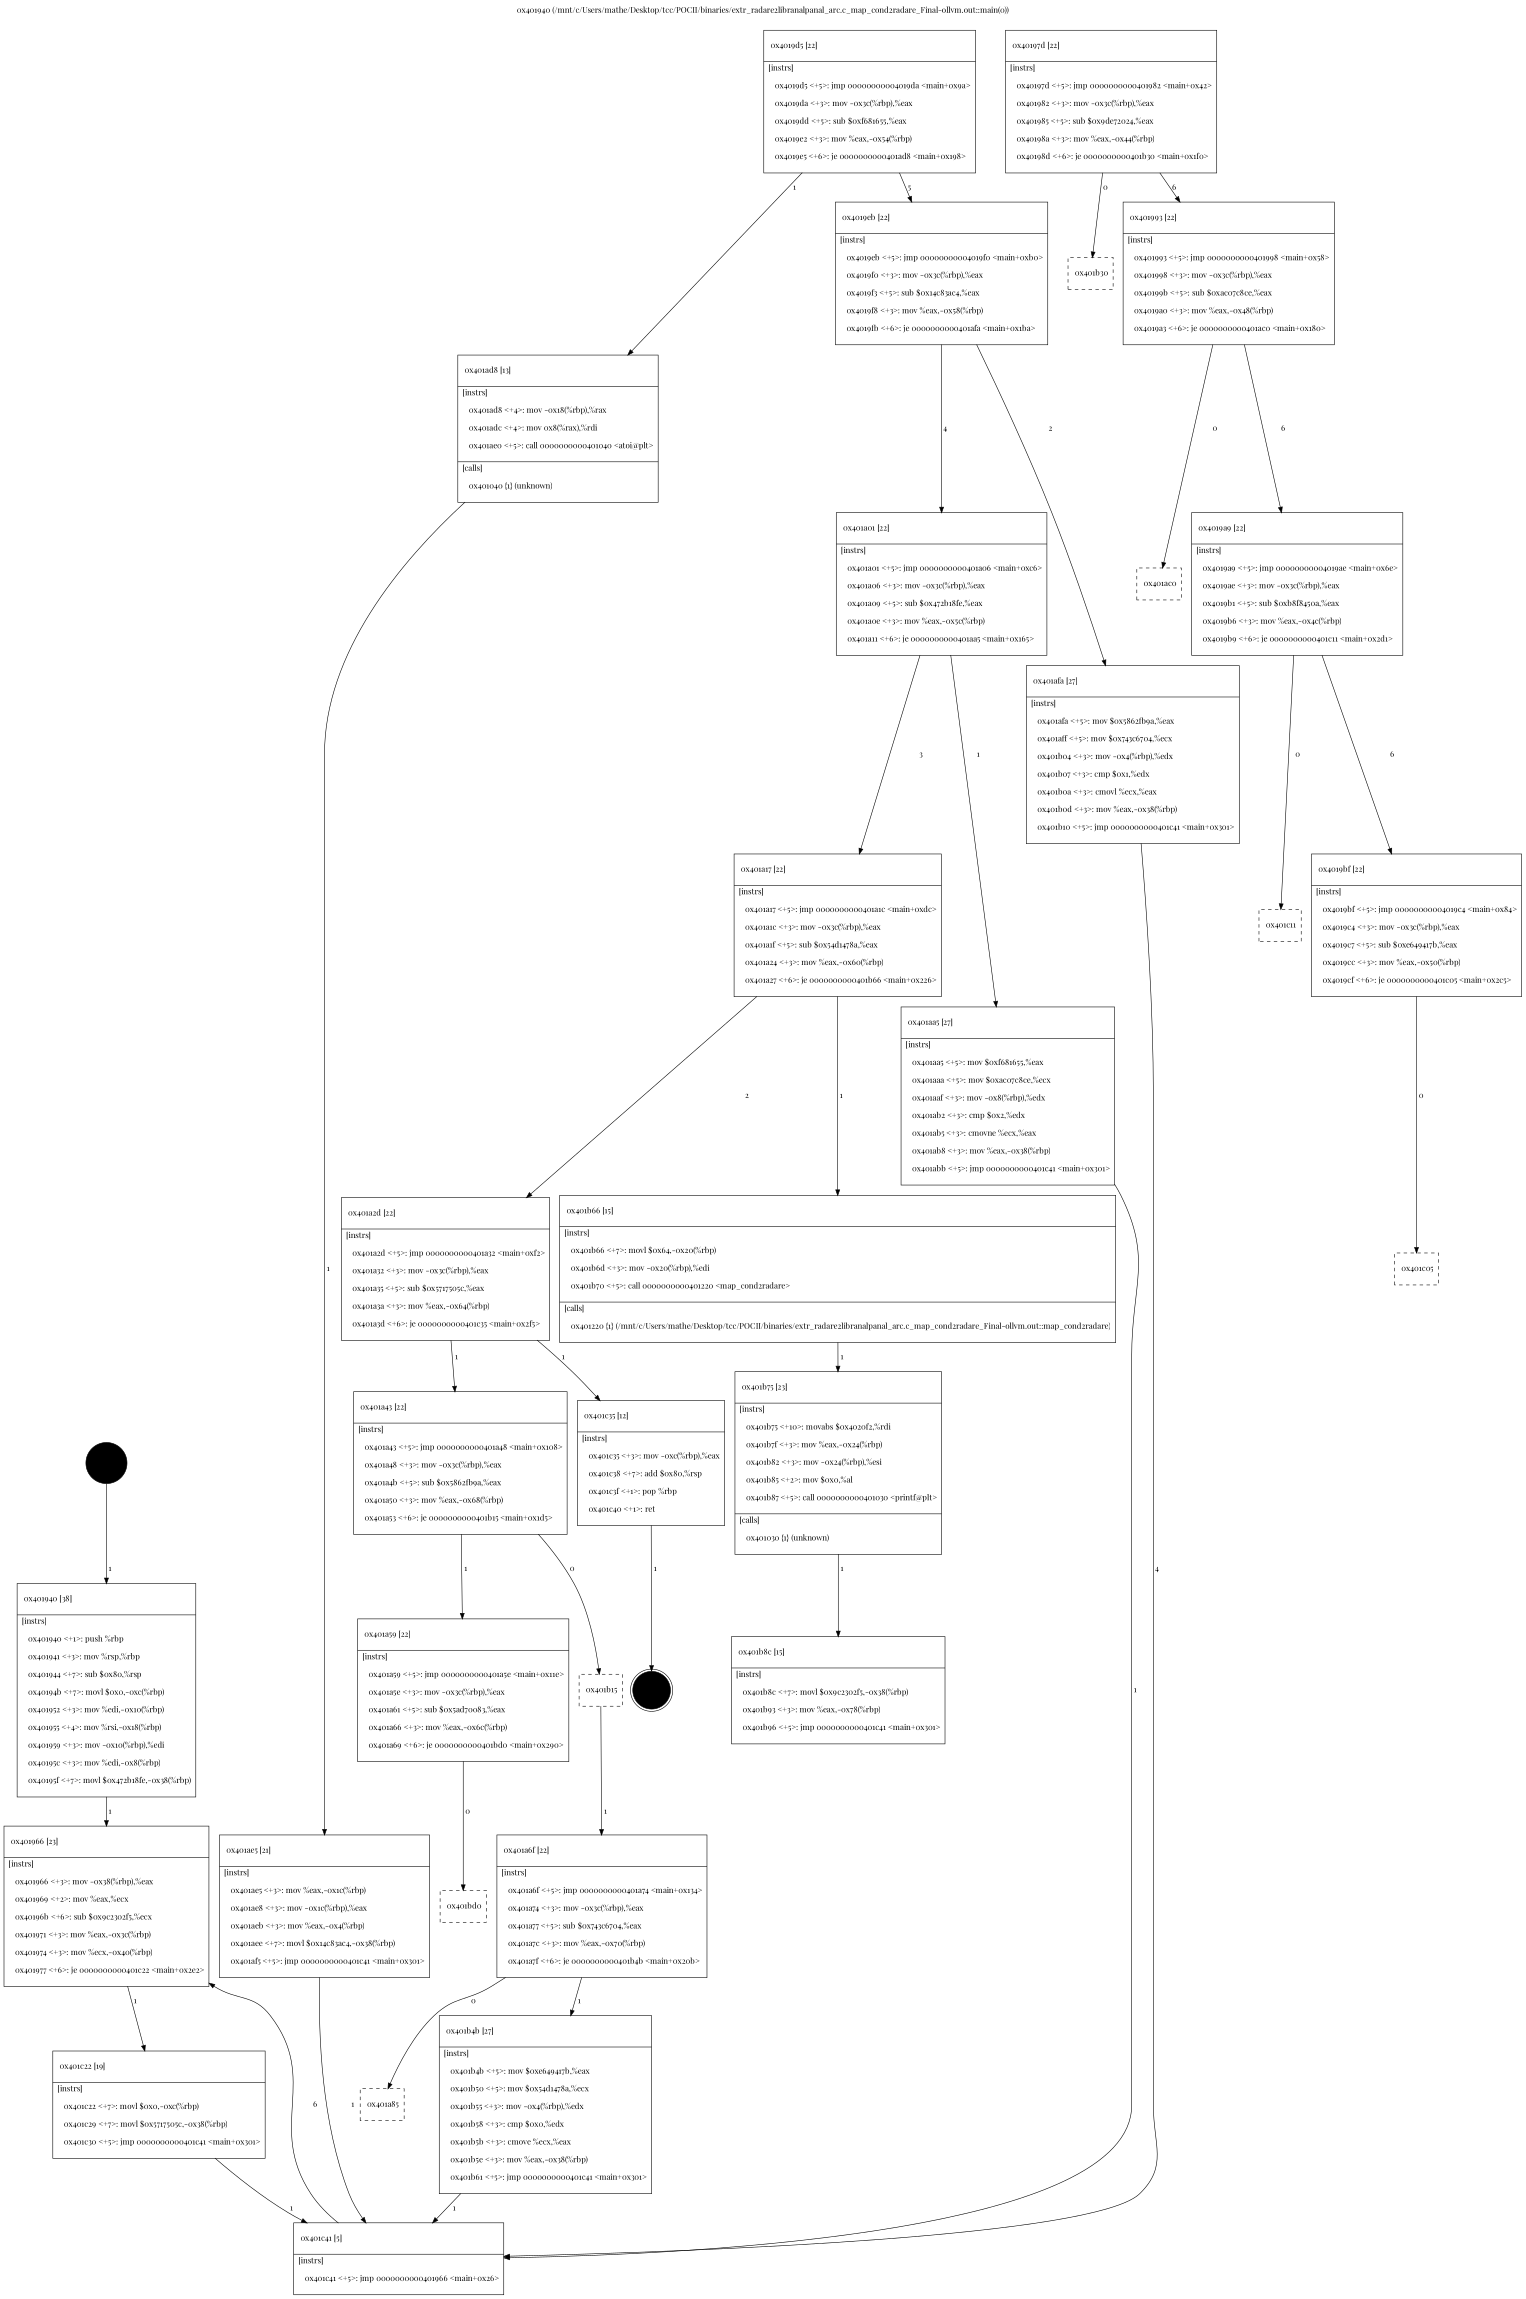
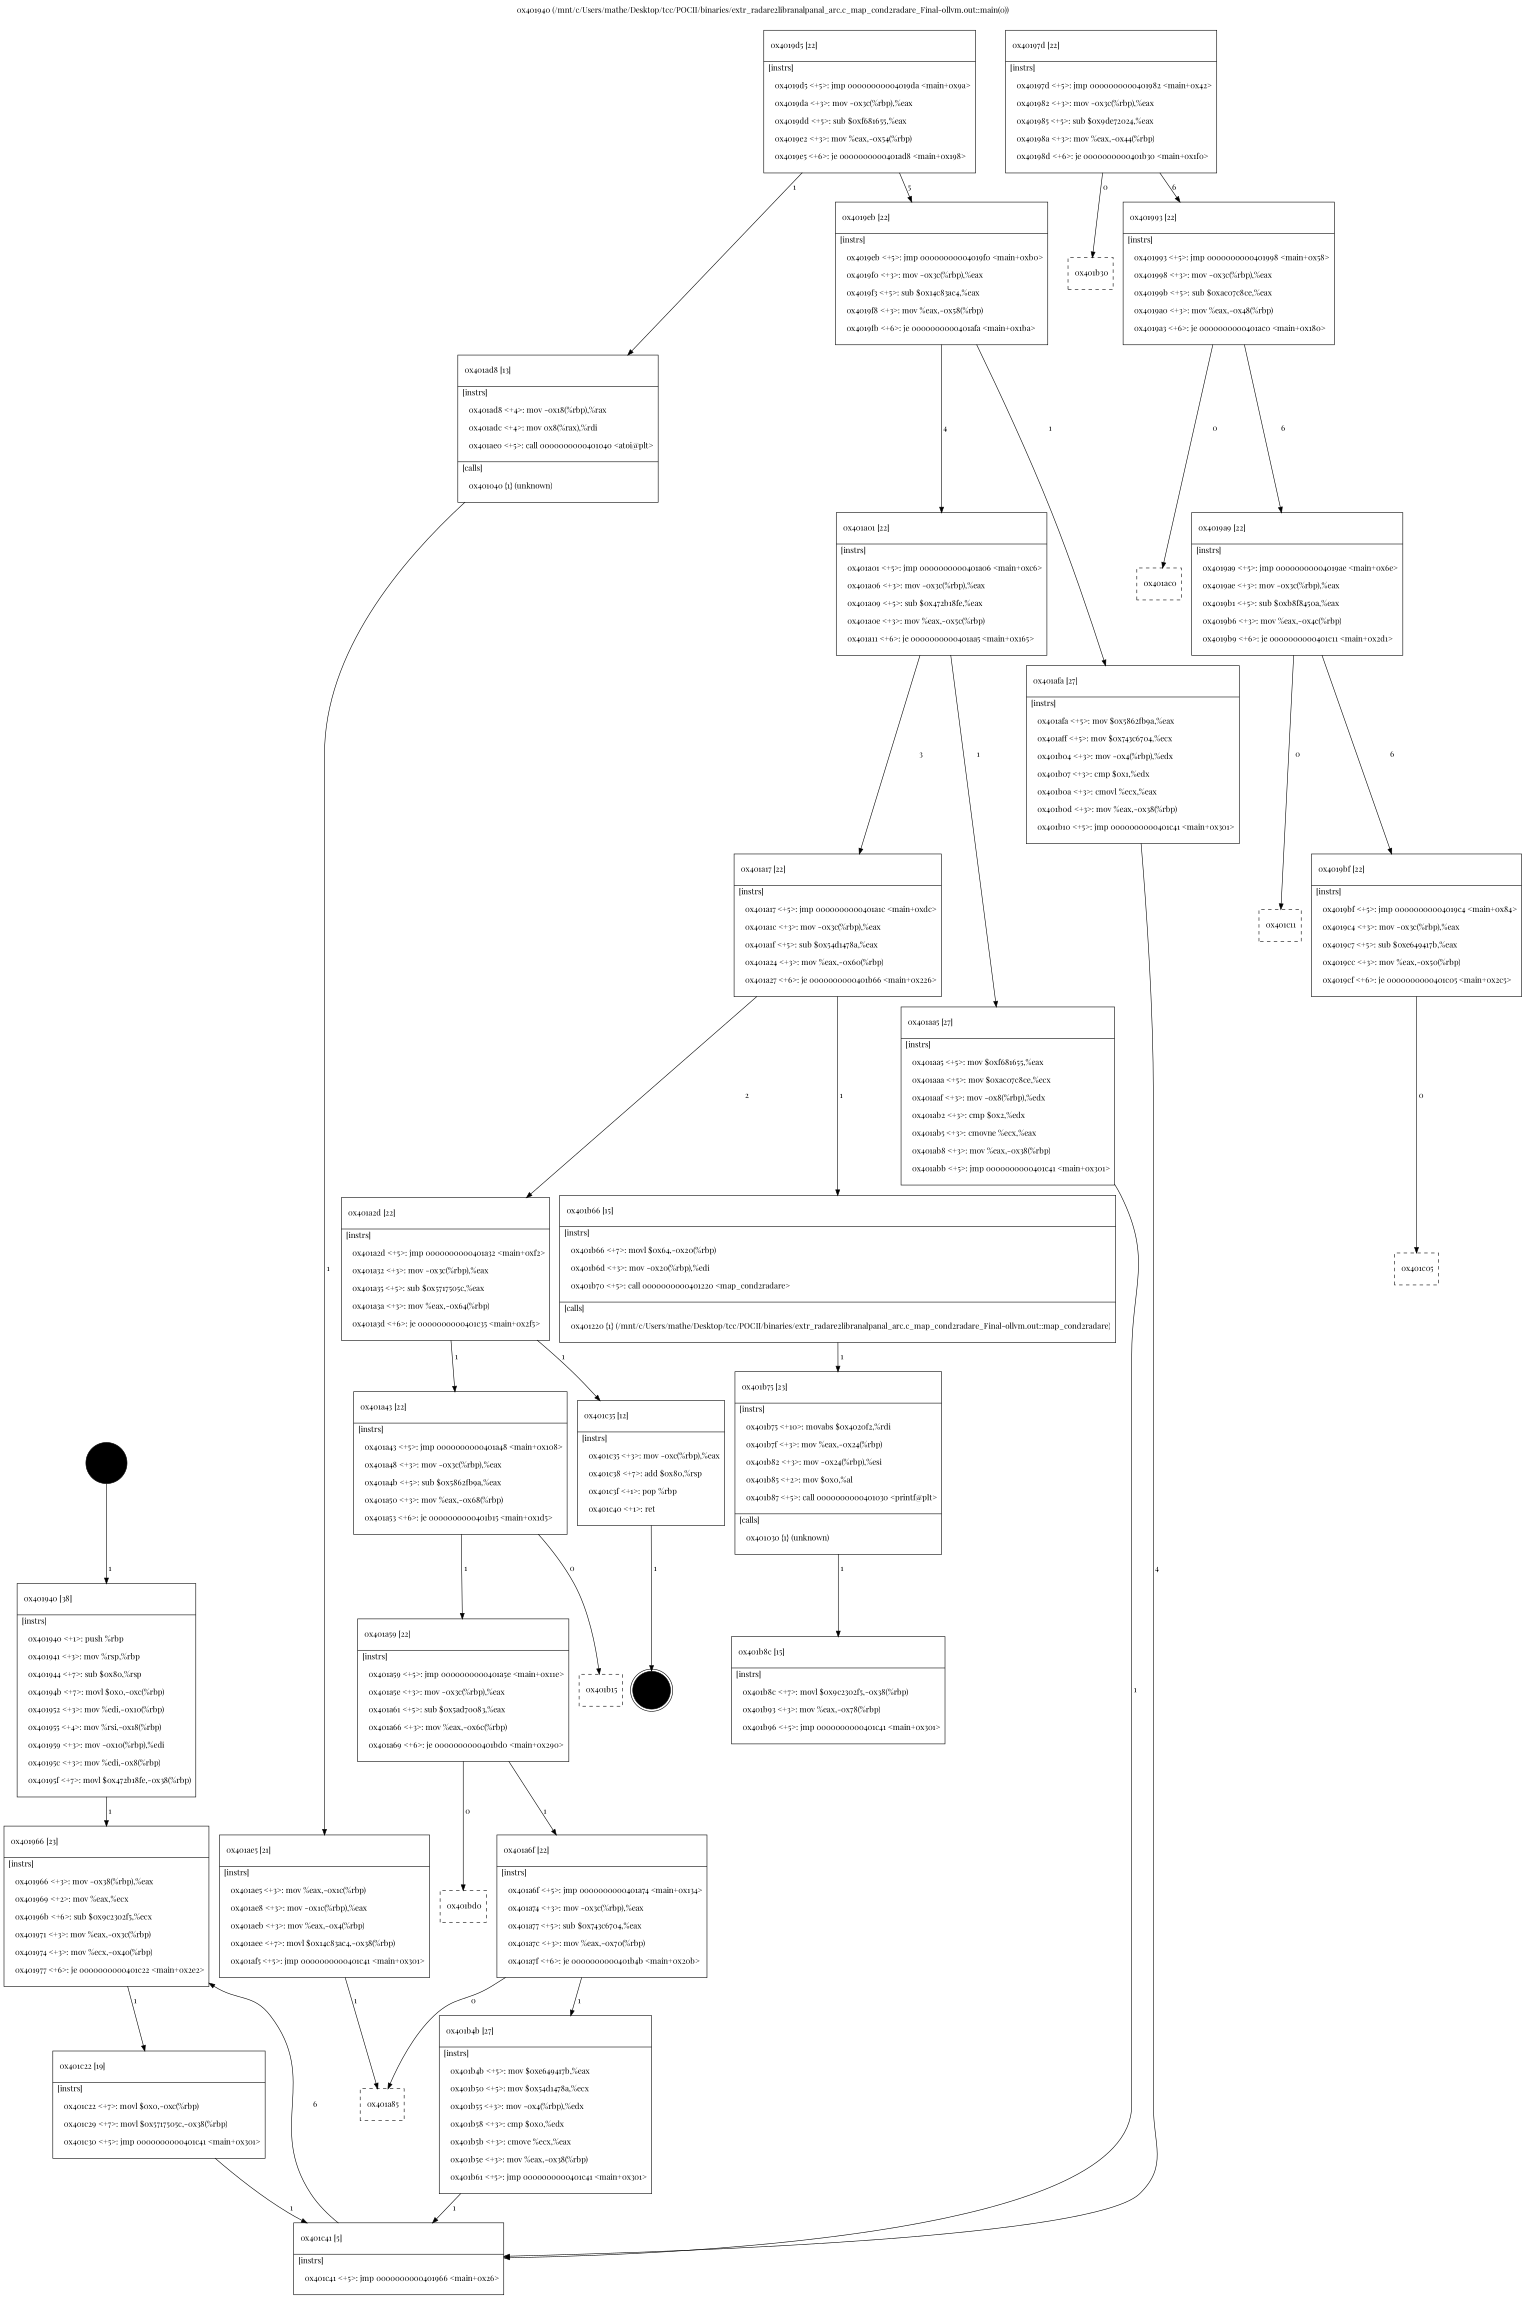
(1049, 429) -> (1049, 429)
(601, 1768) -> (531, 1796)
(326, 2101) -> (361, 2030)
